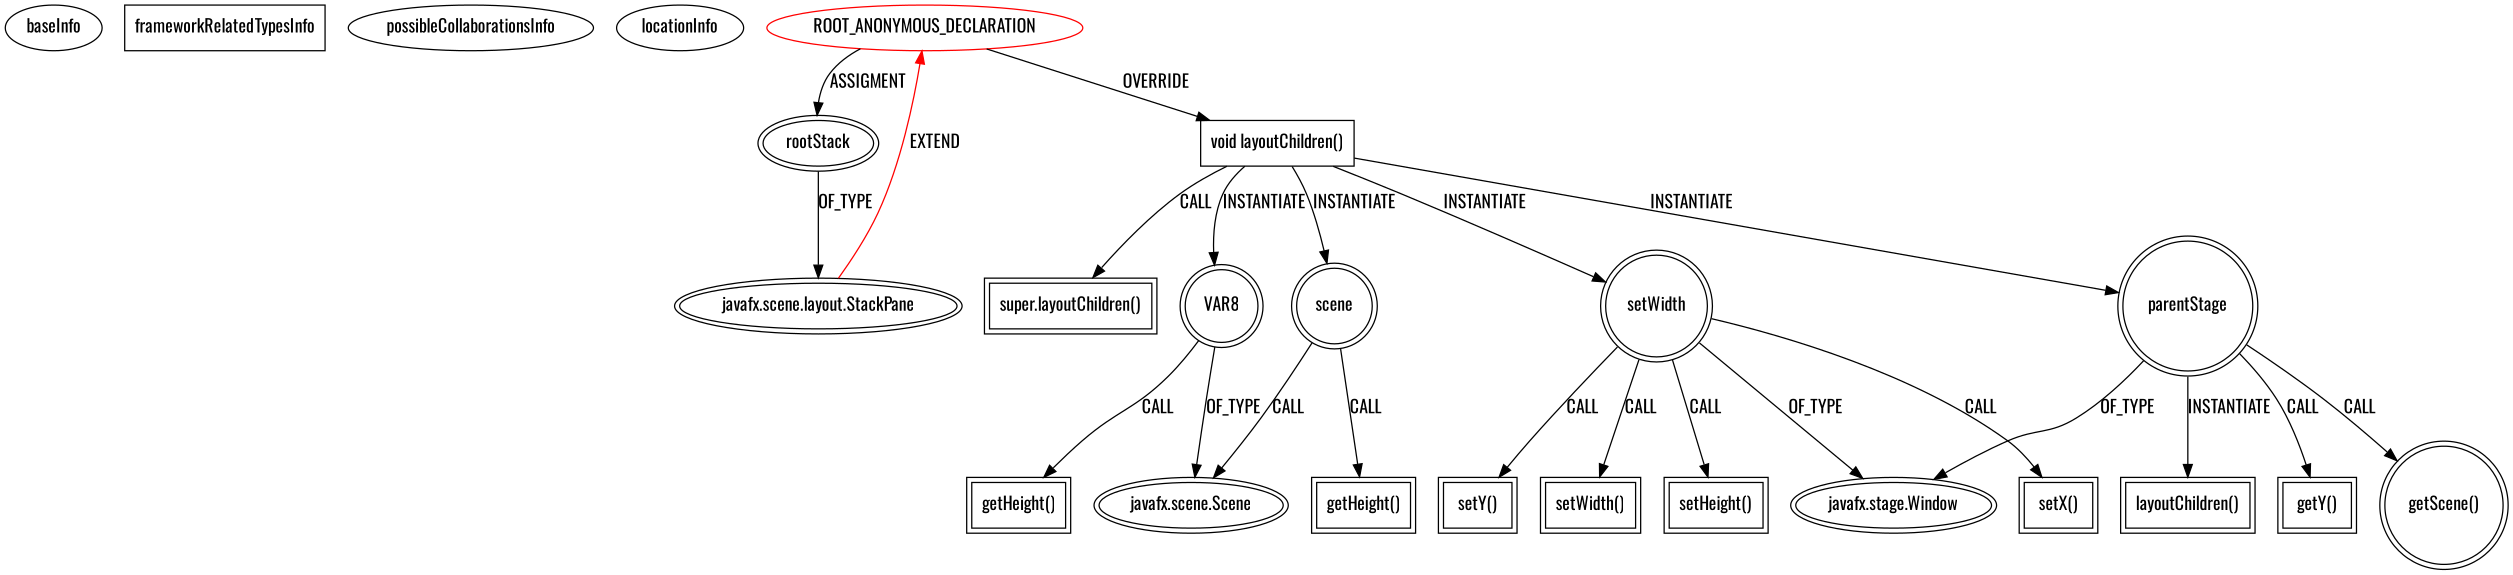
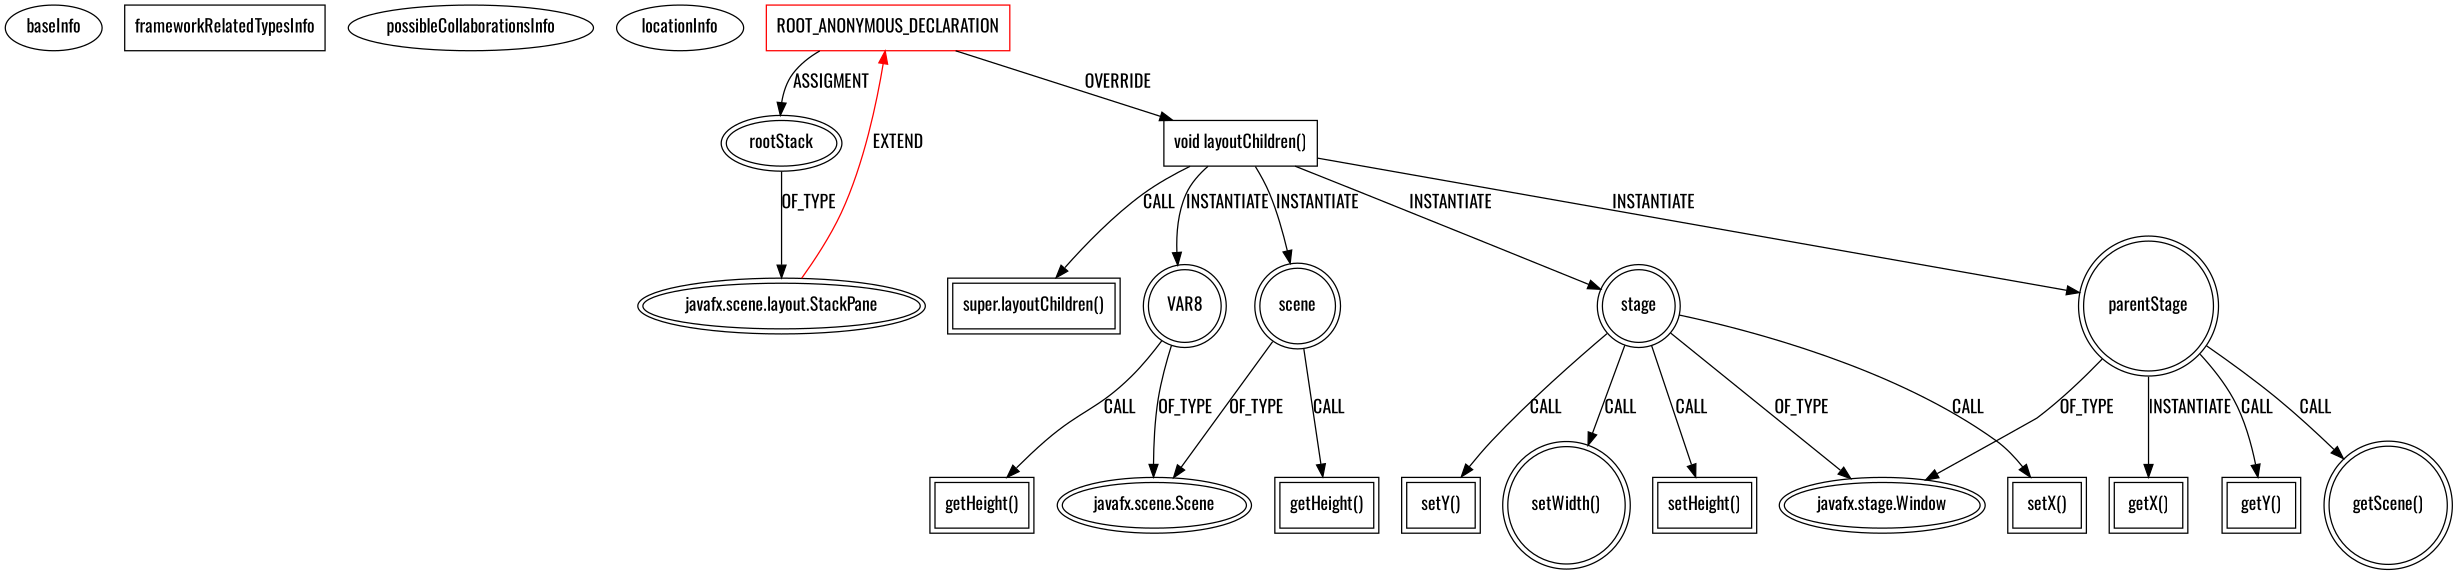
(925, 28) -> (888, 28)
(1656, 306) -> (1639, 306)
(1288, 409) -> (1256, 409)
(1591, 505) -> (1566, 505)
(2188, 505) -> (2148, 505)
